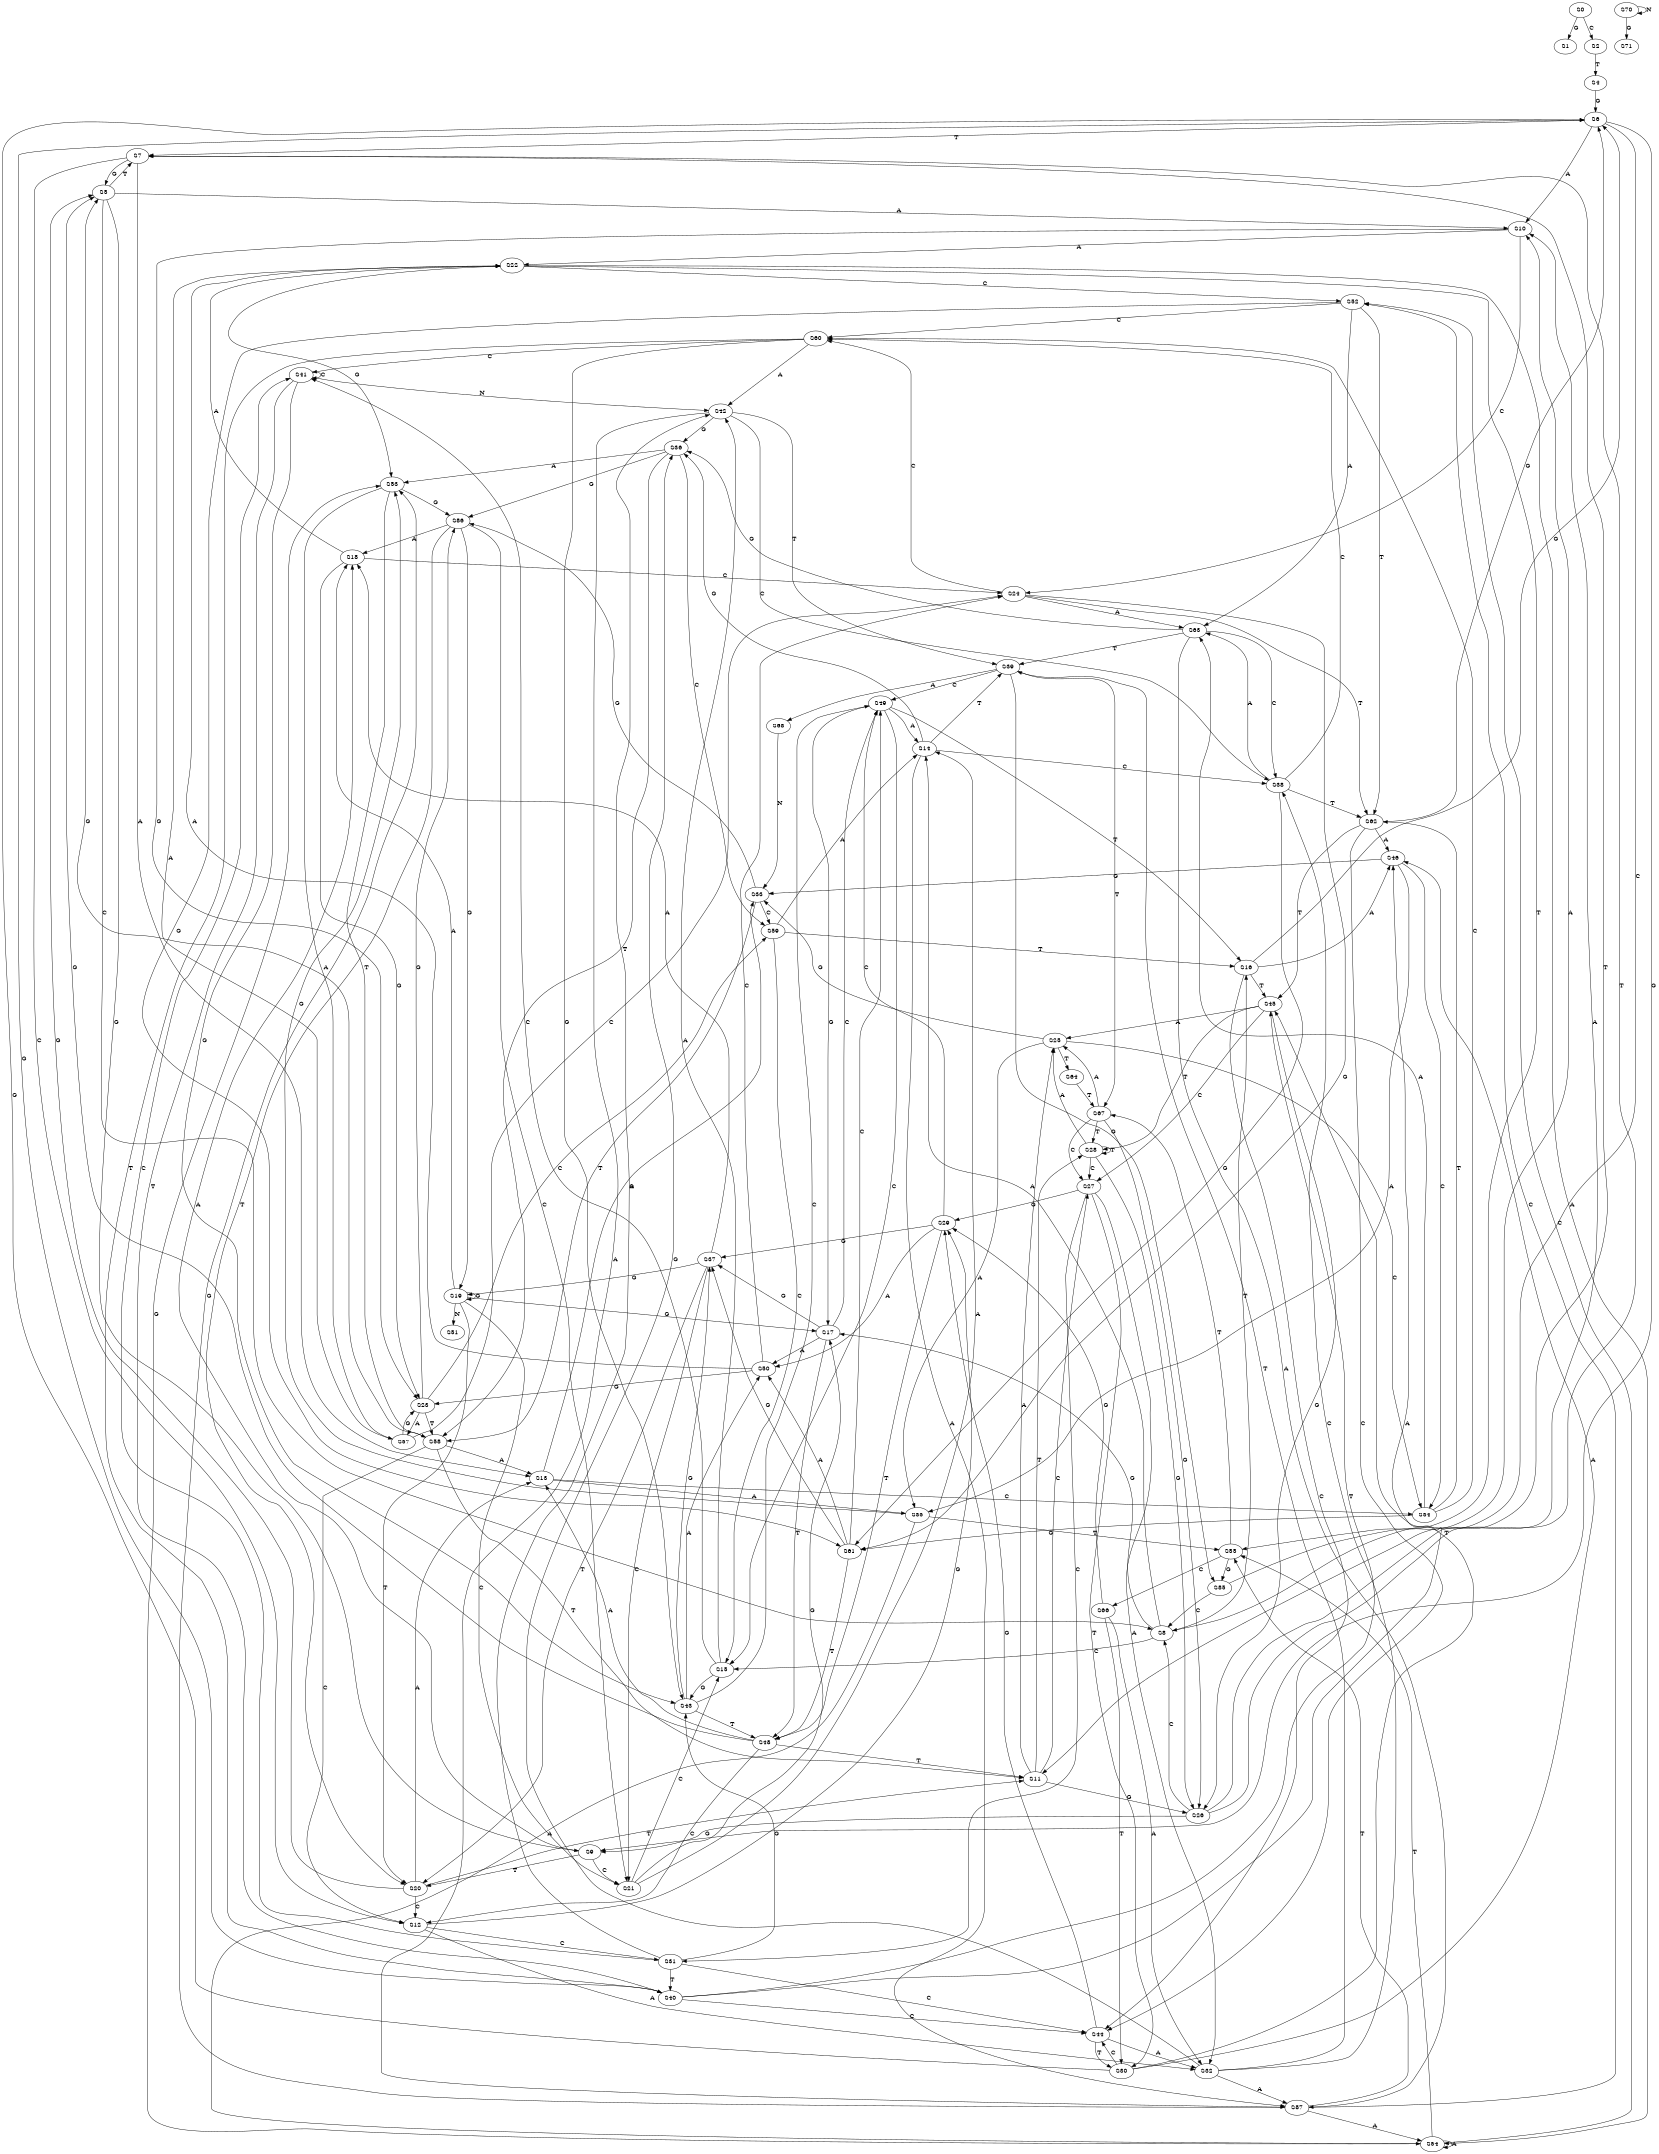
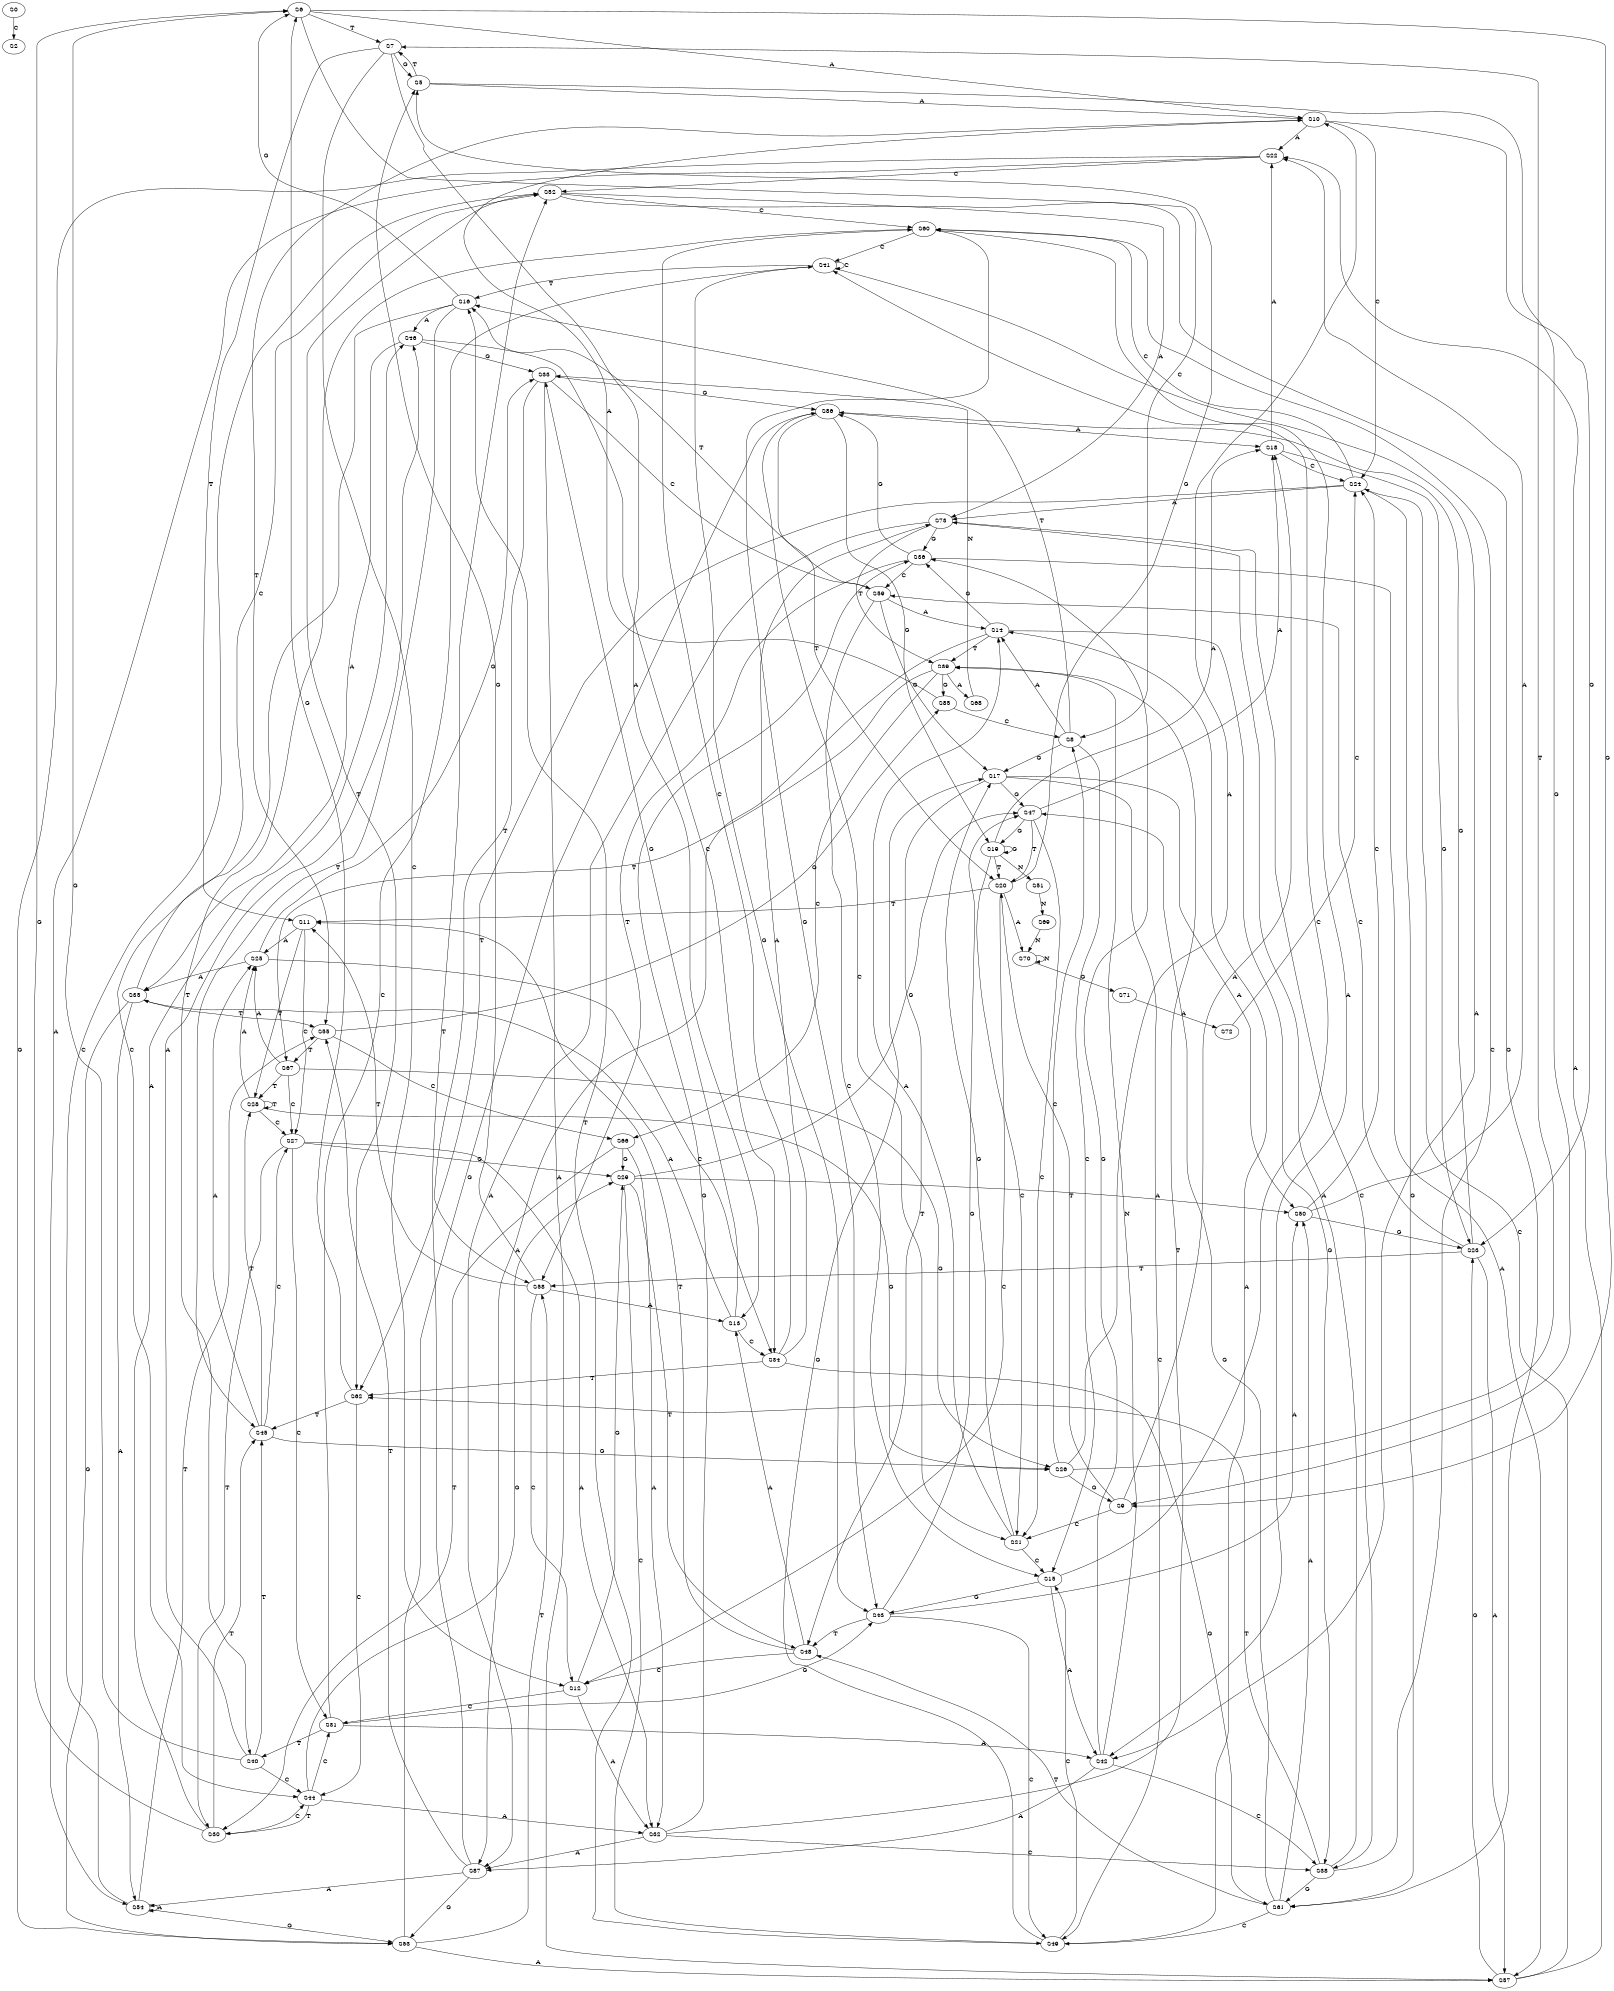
(1565, 47) -> none
(1596, 83) -> none
(482, 393) -> (1476, 1014)
(536, 466) -> (1394, 1080)
none -> (270, 534)
(794, 539) -> (1127, 1214)
(1531, 539) -> (350, 202)
(1195, 630) -> (941, 521)
(946, 685) -> (816, 935)
(1125, 767) -> (1330, 1251)
(1381, 839) -> none
none -> (1044, 922)
none -> (1227, 1032)
(1072, 1077) -> none
(85, 1143) -> none
(253, 1201) -> none
(1531, 1205) -> (444, 1032)
(710, 1260) -> (1030, 813)
(138, 1311) -> (645, 271)
(640, 1314) -> (914, 690)
none -> (550, 1635)
(415, 1657) -> (1013, 920)
(1115, 1797) -> none
(882, 1998) -> (320, 1764)
